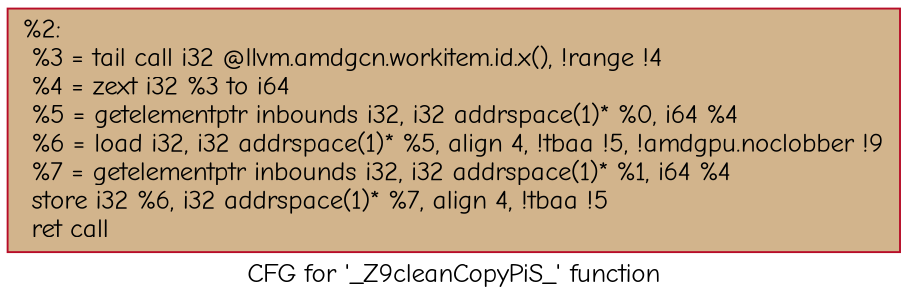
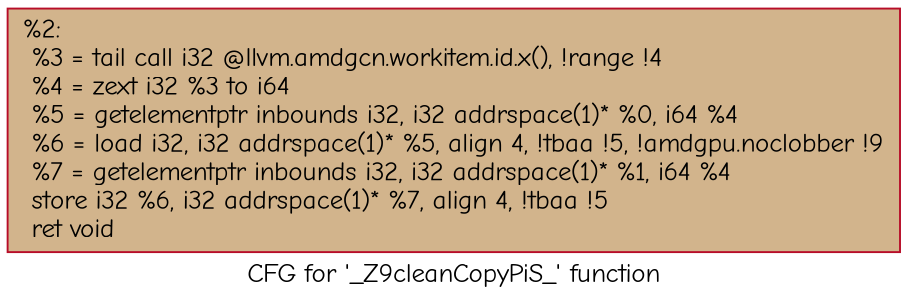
(67, 229) -> (69, 229)
